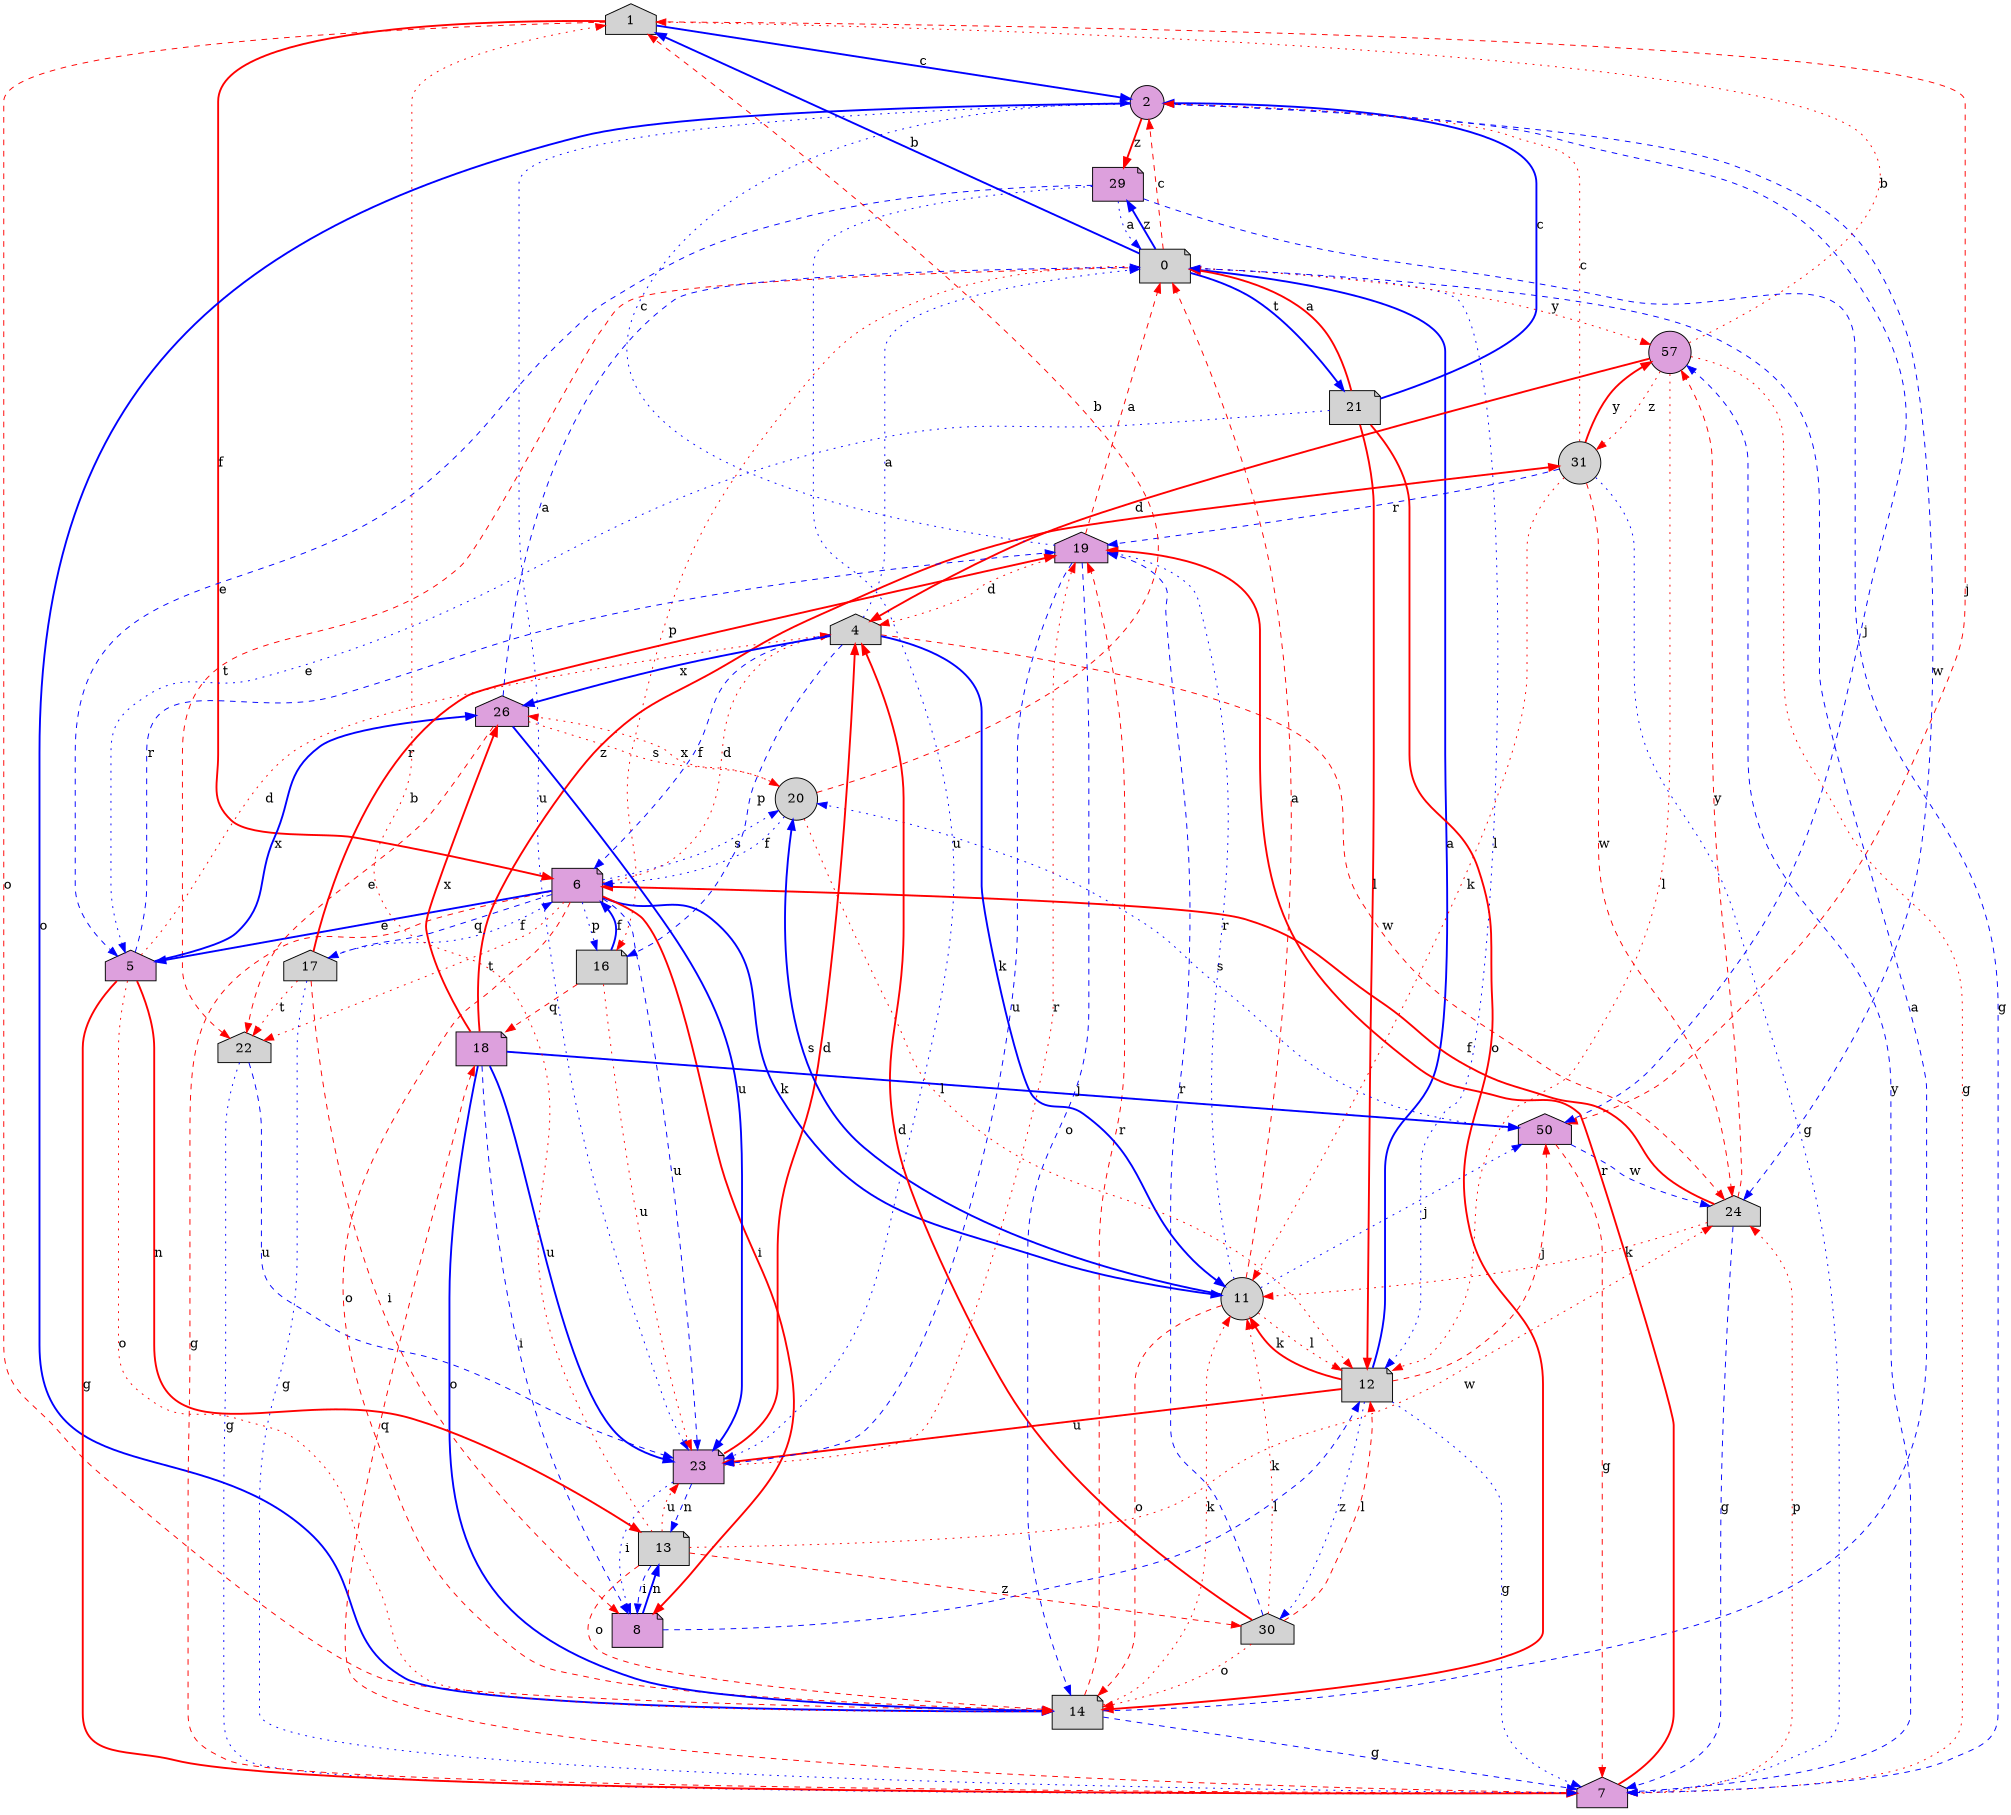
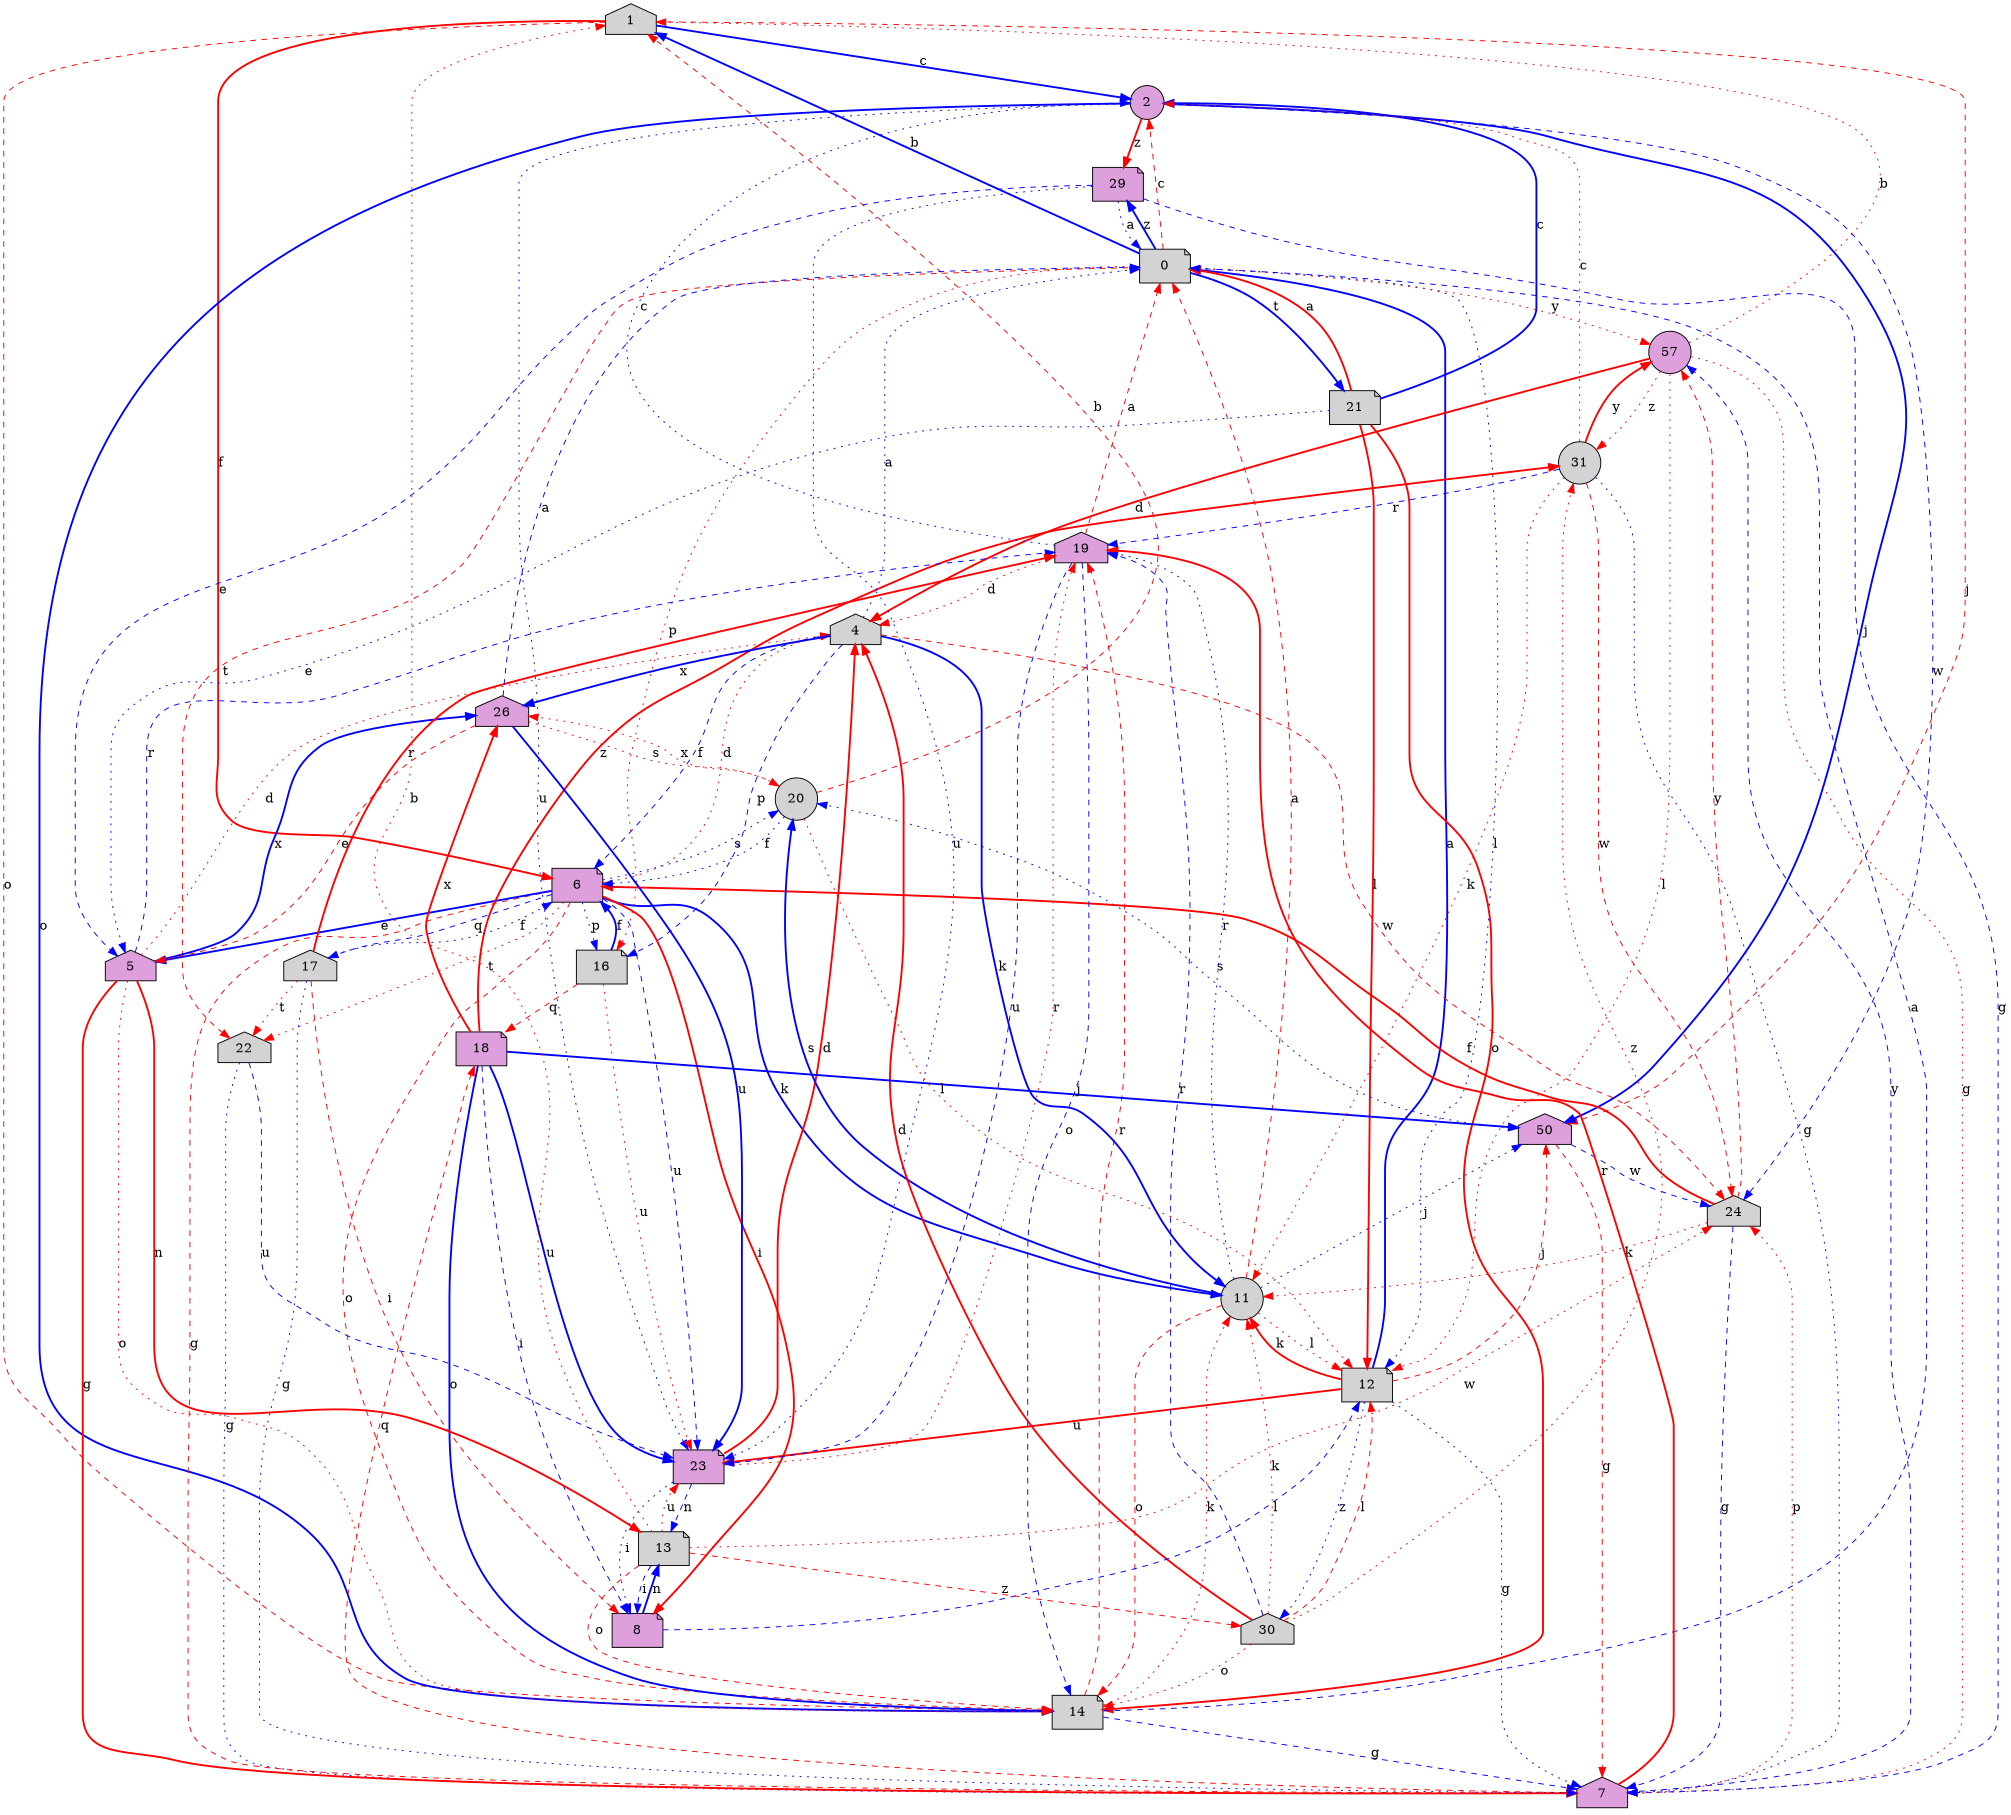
(1902, 378) -> (1902, 378)
(363, 872) -> (329, 858)
none -> (1645, 1100)
